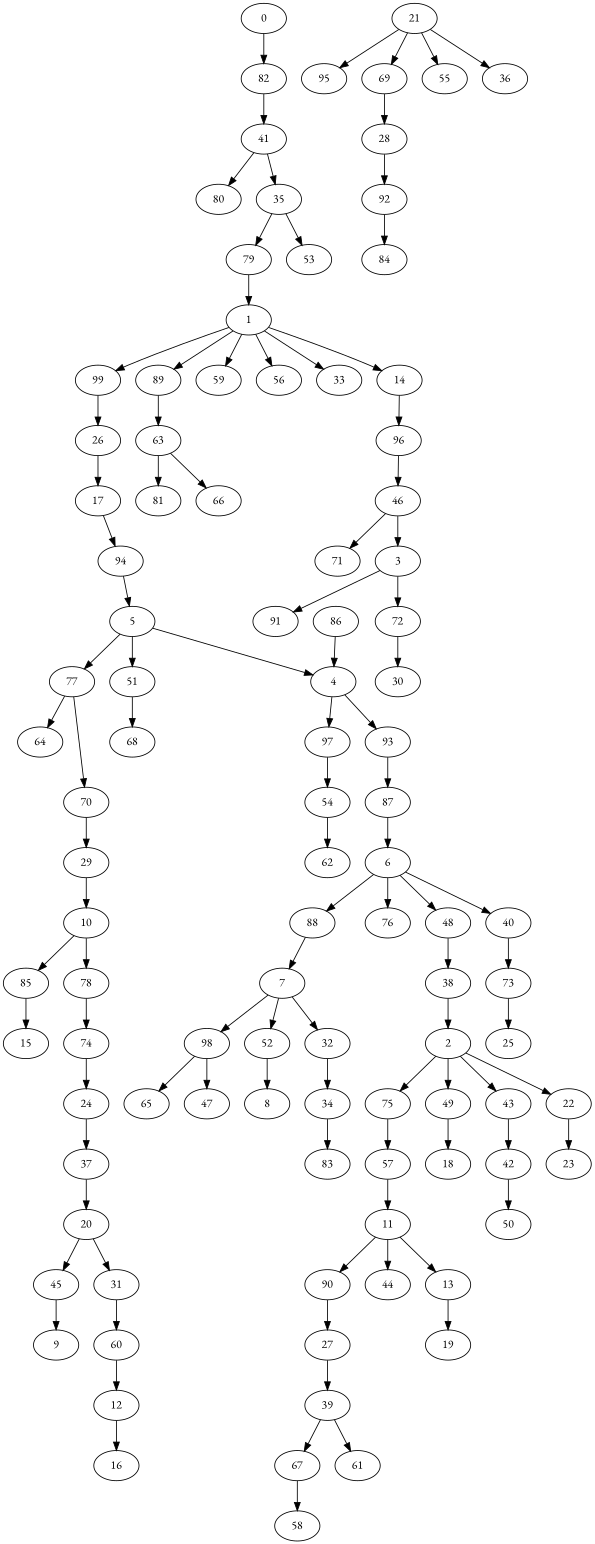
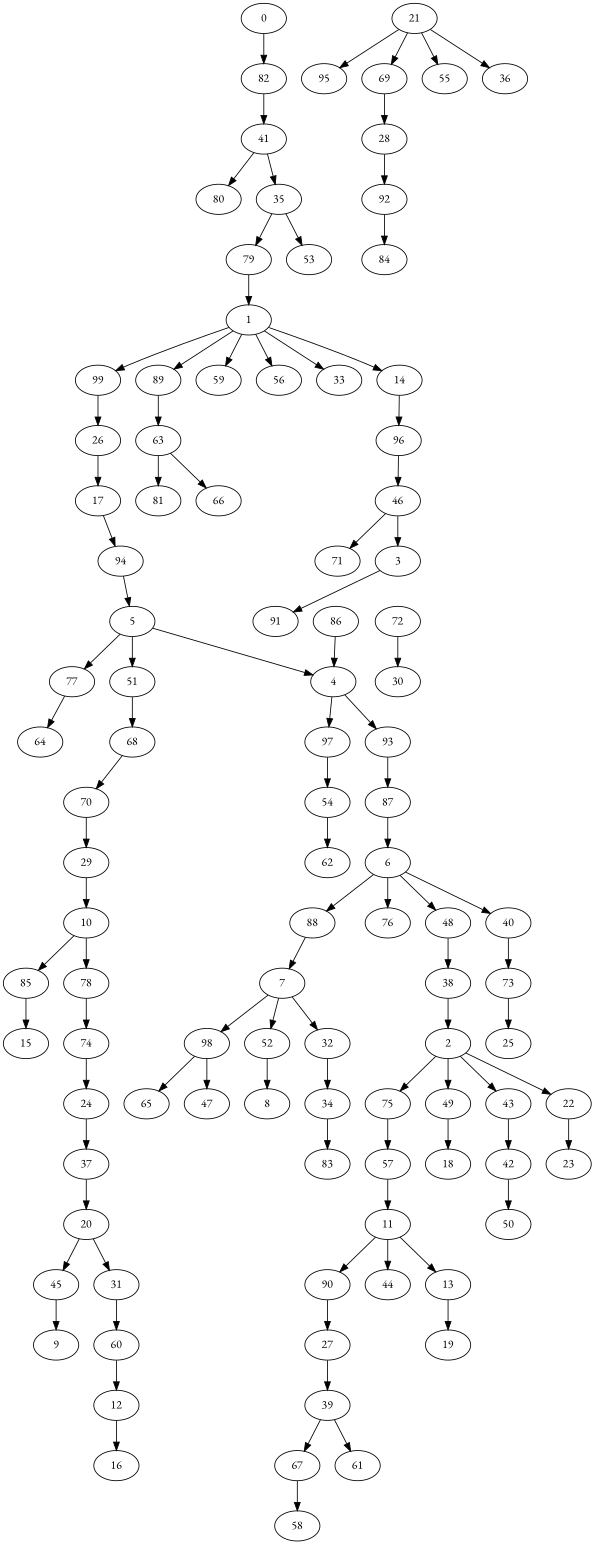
(398, 587) -> none
(79, 738) -> (112, 769)
